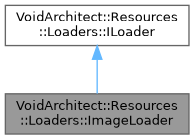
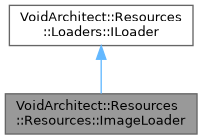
(97, 114) -> (101, 114)
